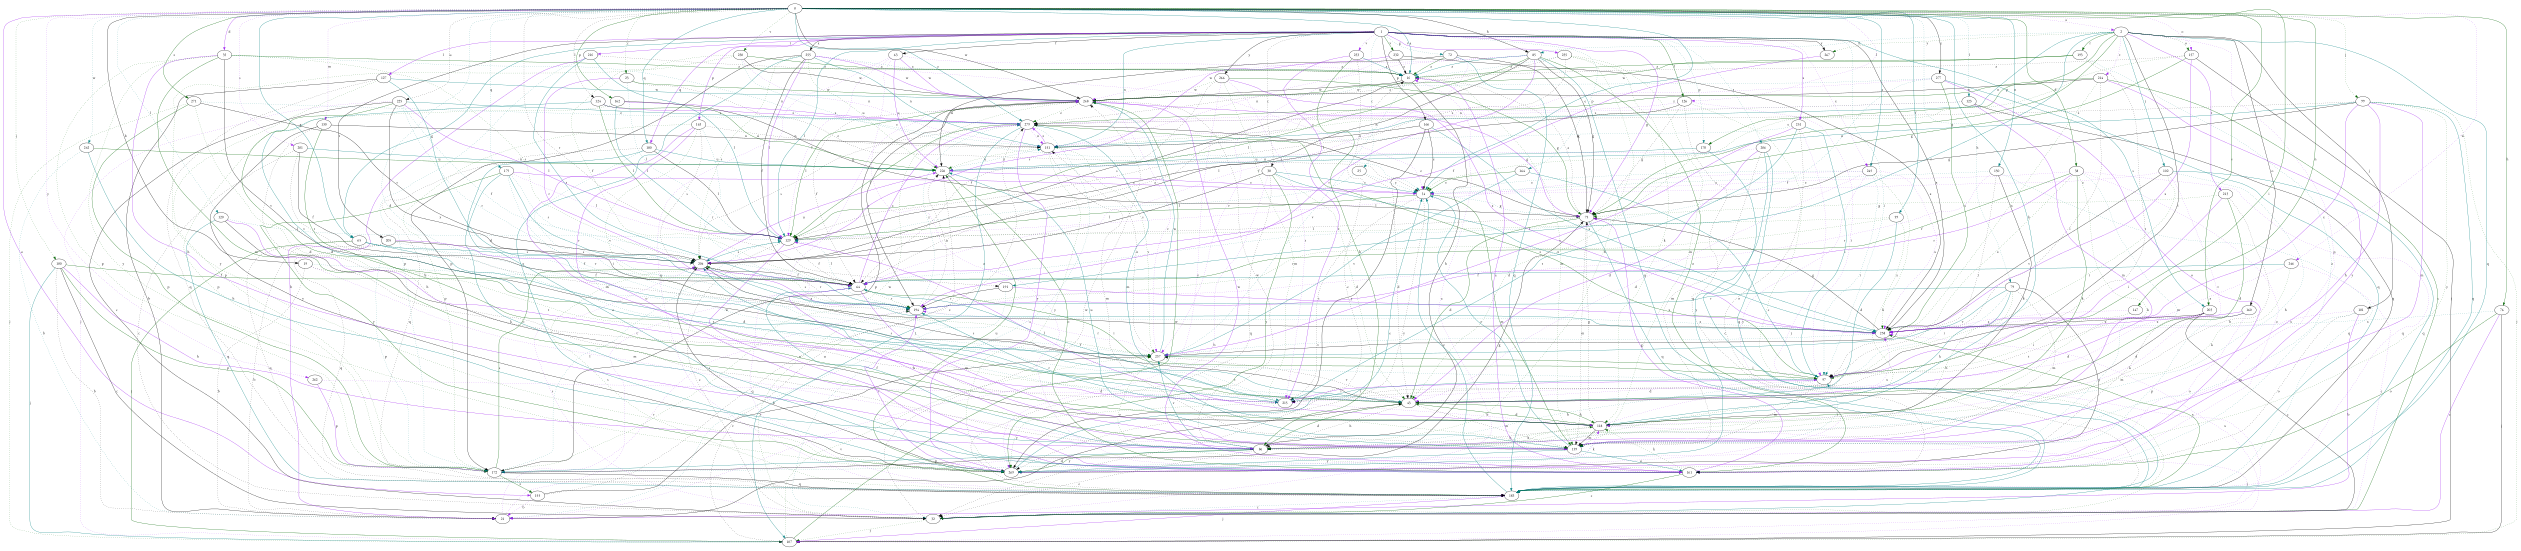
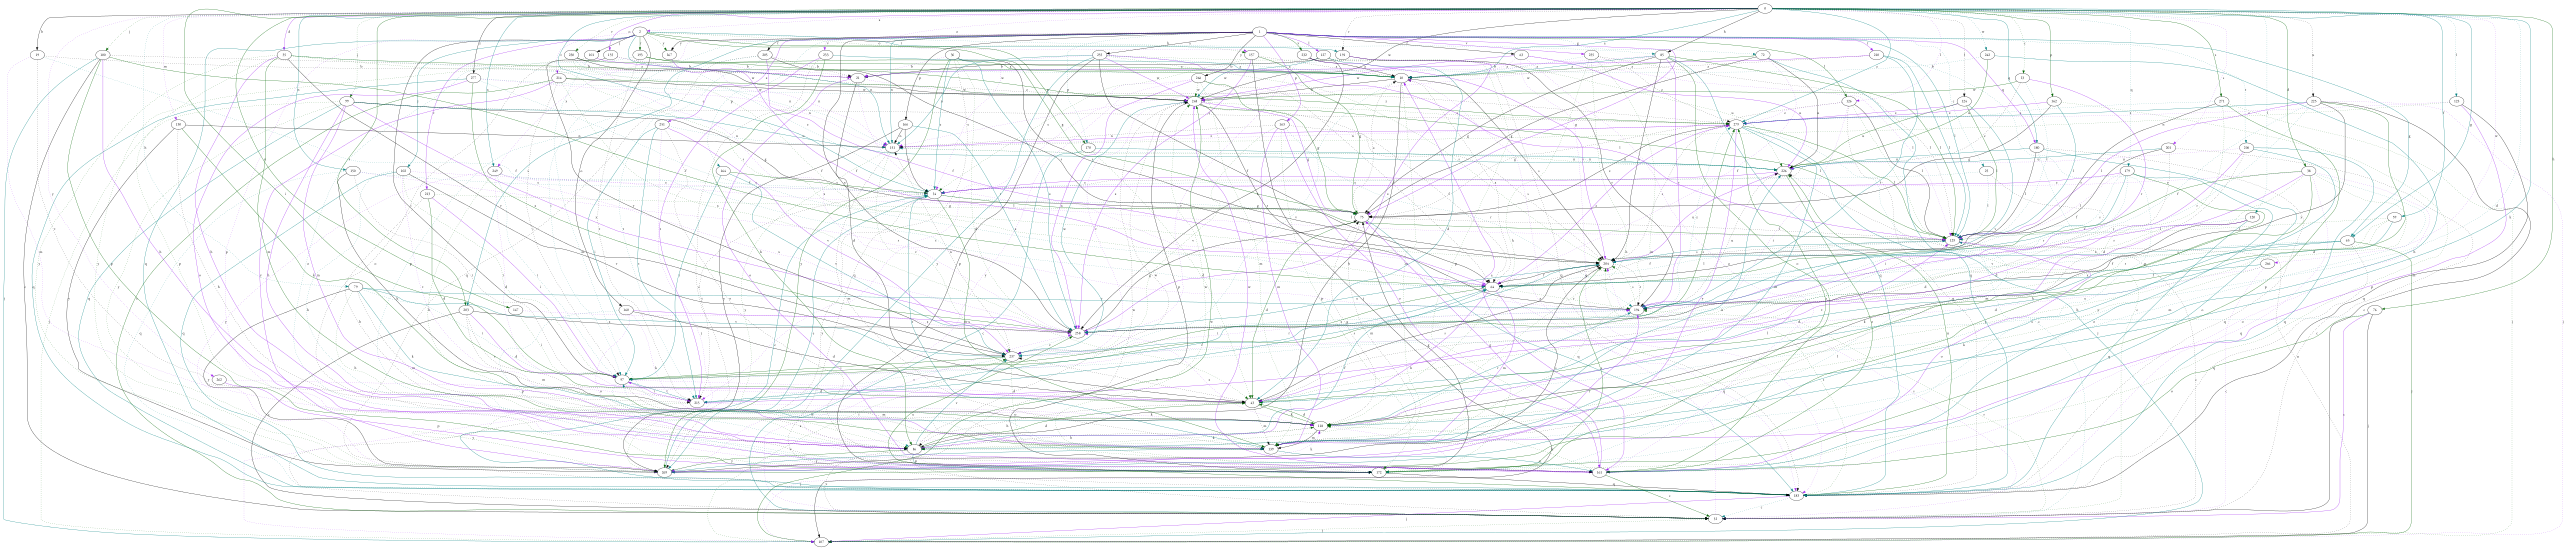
(1268, 53) -> none
none -> (967, 456)
(516, 484) -> (1744, 368)
